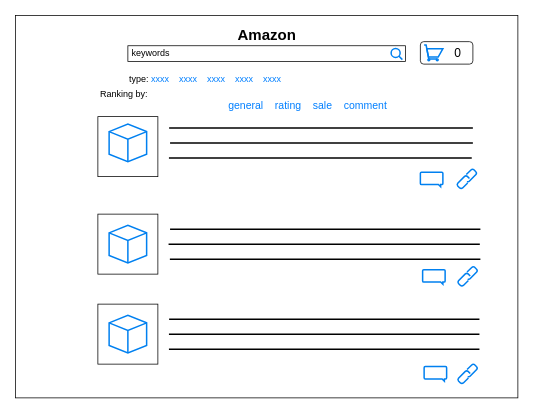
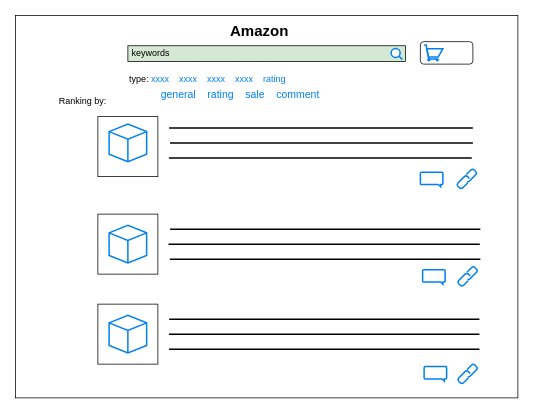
(267, 34) -> (259, 30)
(458, 53) -> none
(267, 54) -> (267, 54)
(224, 79) -> (227, 79)
(124, 94) -> (83, 102)
(308, 105) -> (240, 94)
